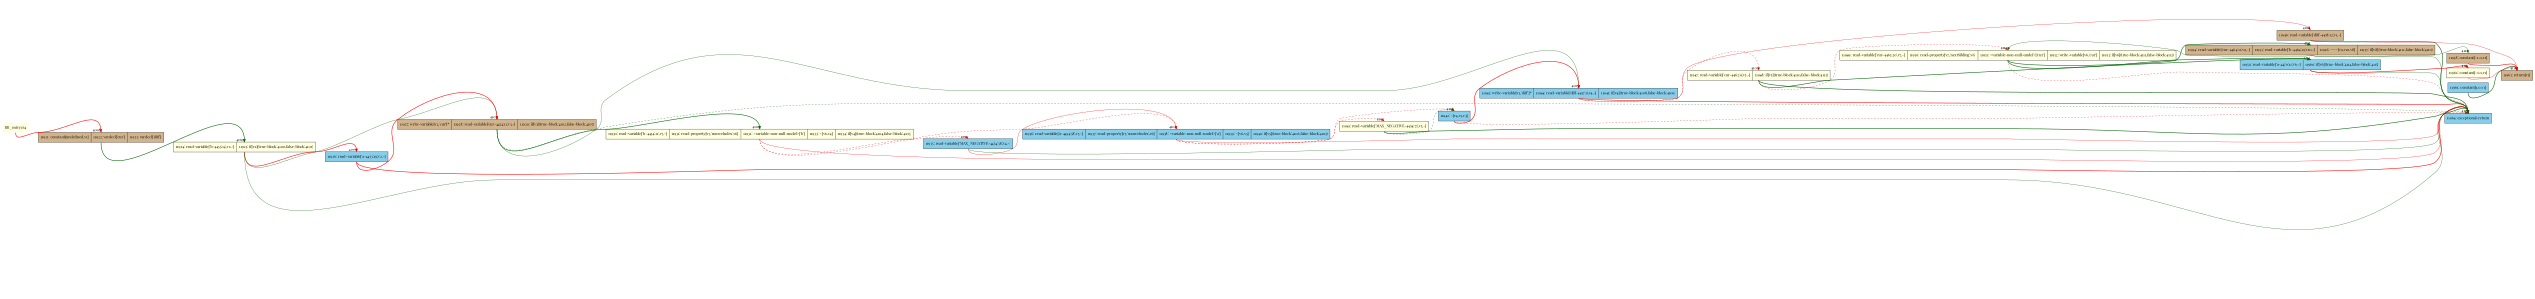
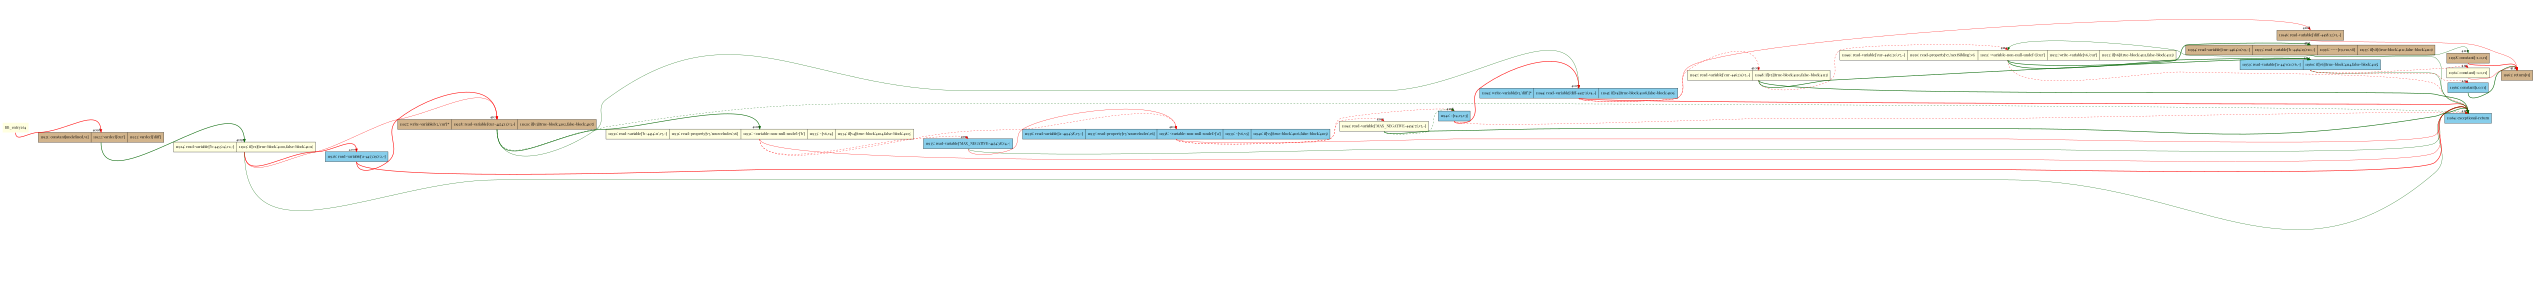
(2439, 47) -> none
(2396, 71) -> (2396, 71)
none -> (2389, 73)
(370, 129) -> (370, 129)
